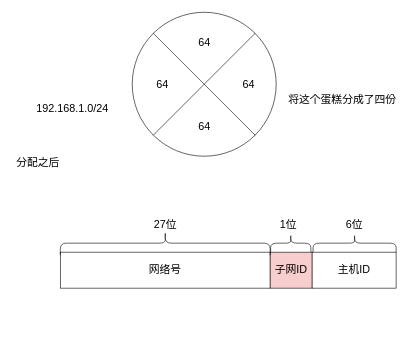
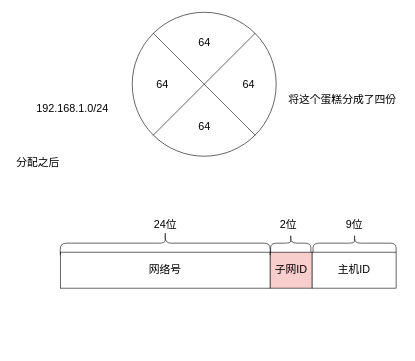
(166, 225) -> (166, 225)
(289, 225) -> (289, 225)
(355, 225) -> (355, 225)
